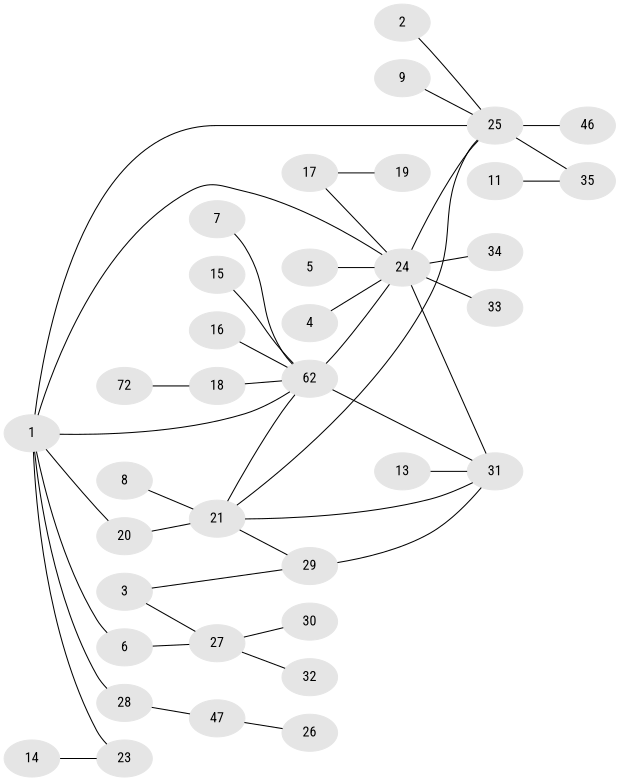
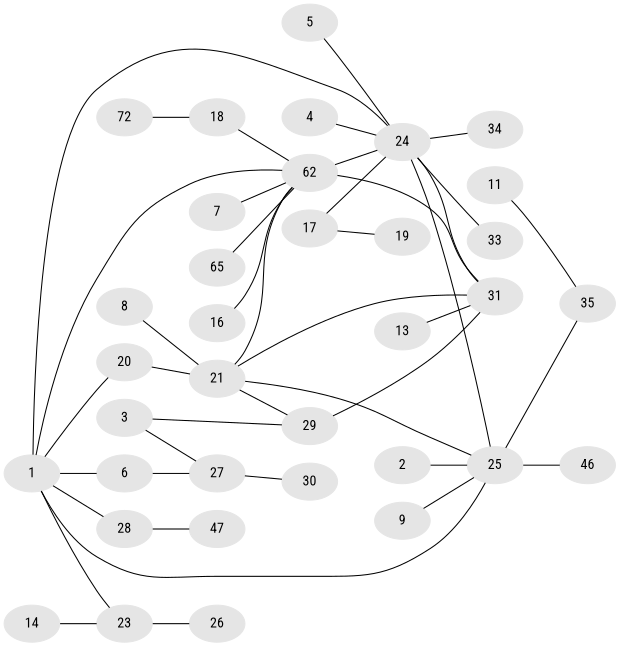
(217, 275) -> (217, 268)
(310, 677) -> none
(263, 726) -> (171, 624)
